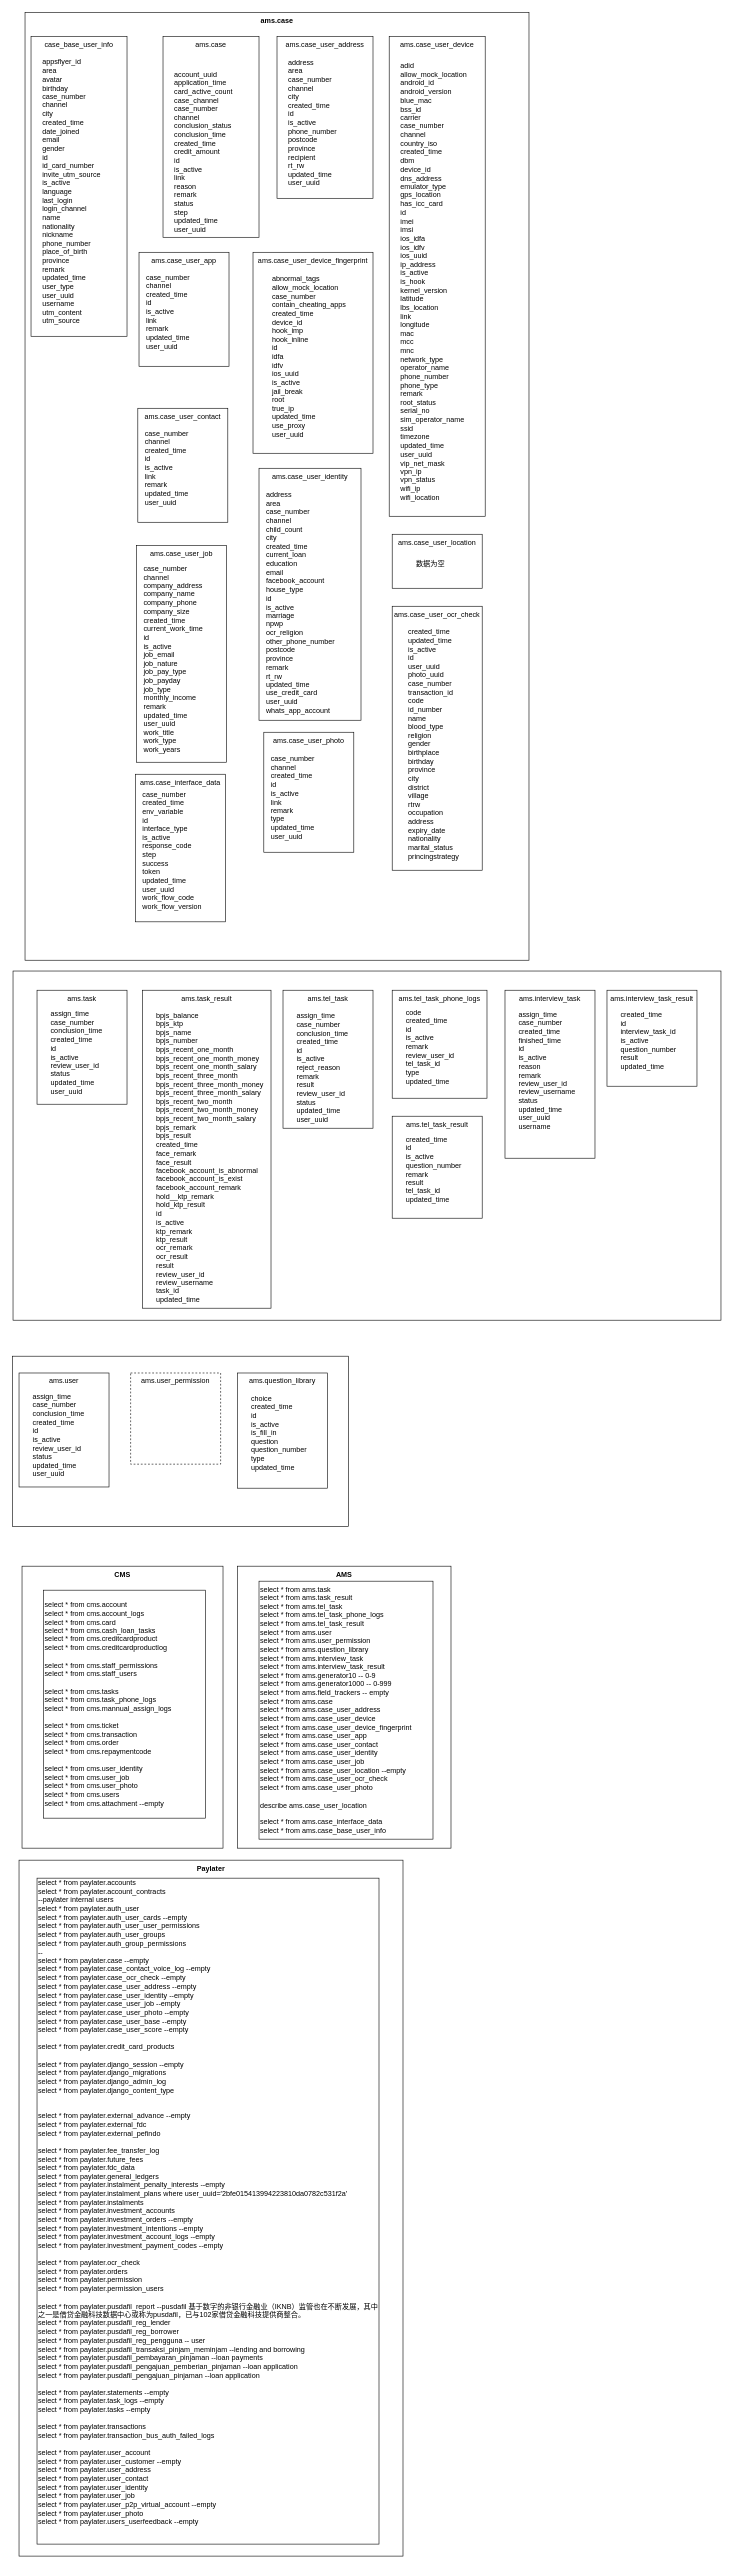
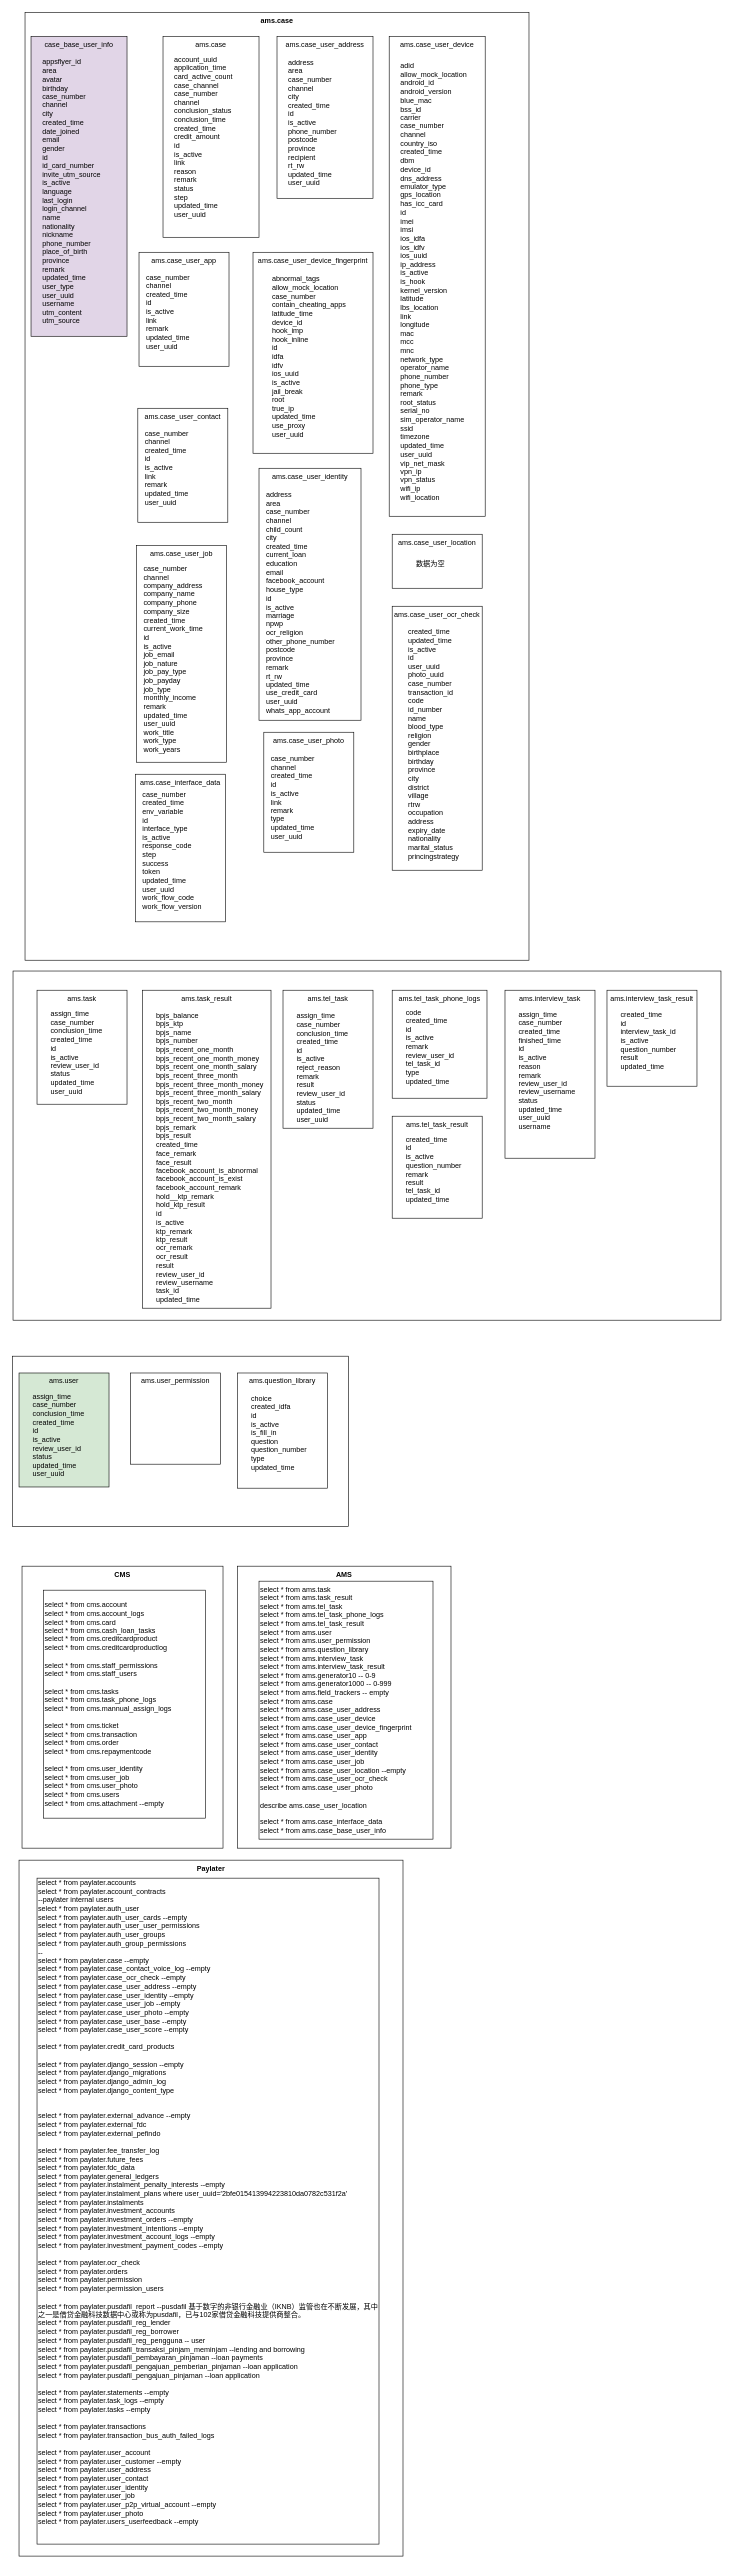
(211, 152) -> (211, 137)
(79, 186) -> (79, 186)
(309, 357) -> (309, 357)
(176, 1419) -> (176, 1419)
(64, 1430) -> (64, 1430)
(280, 1433) -> (280, 1433)
